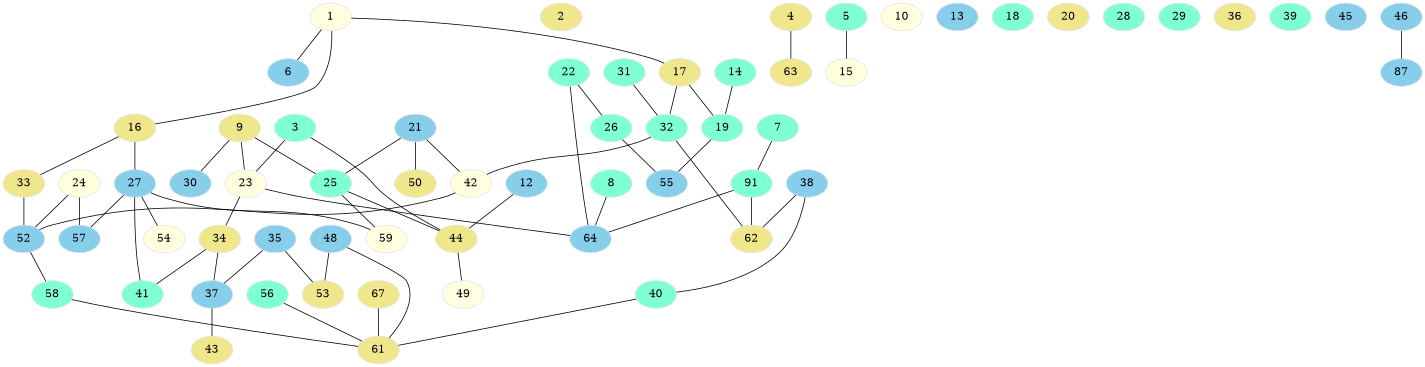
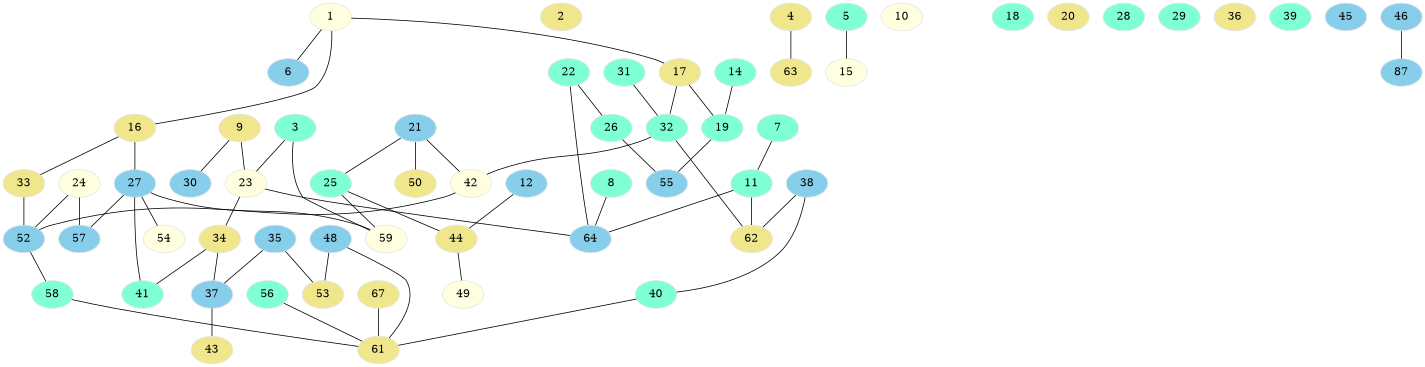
(957, 17) -> none
(285, 156) -> none
(752, 183) -> (752, 183)
(374, 185) -> (316, 204)
